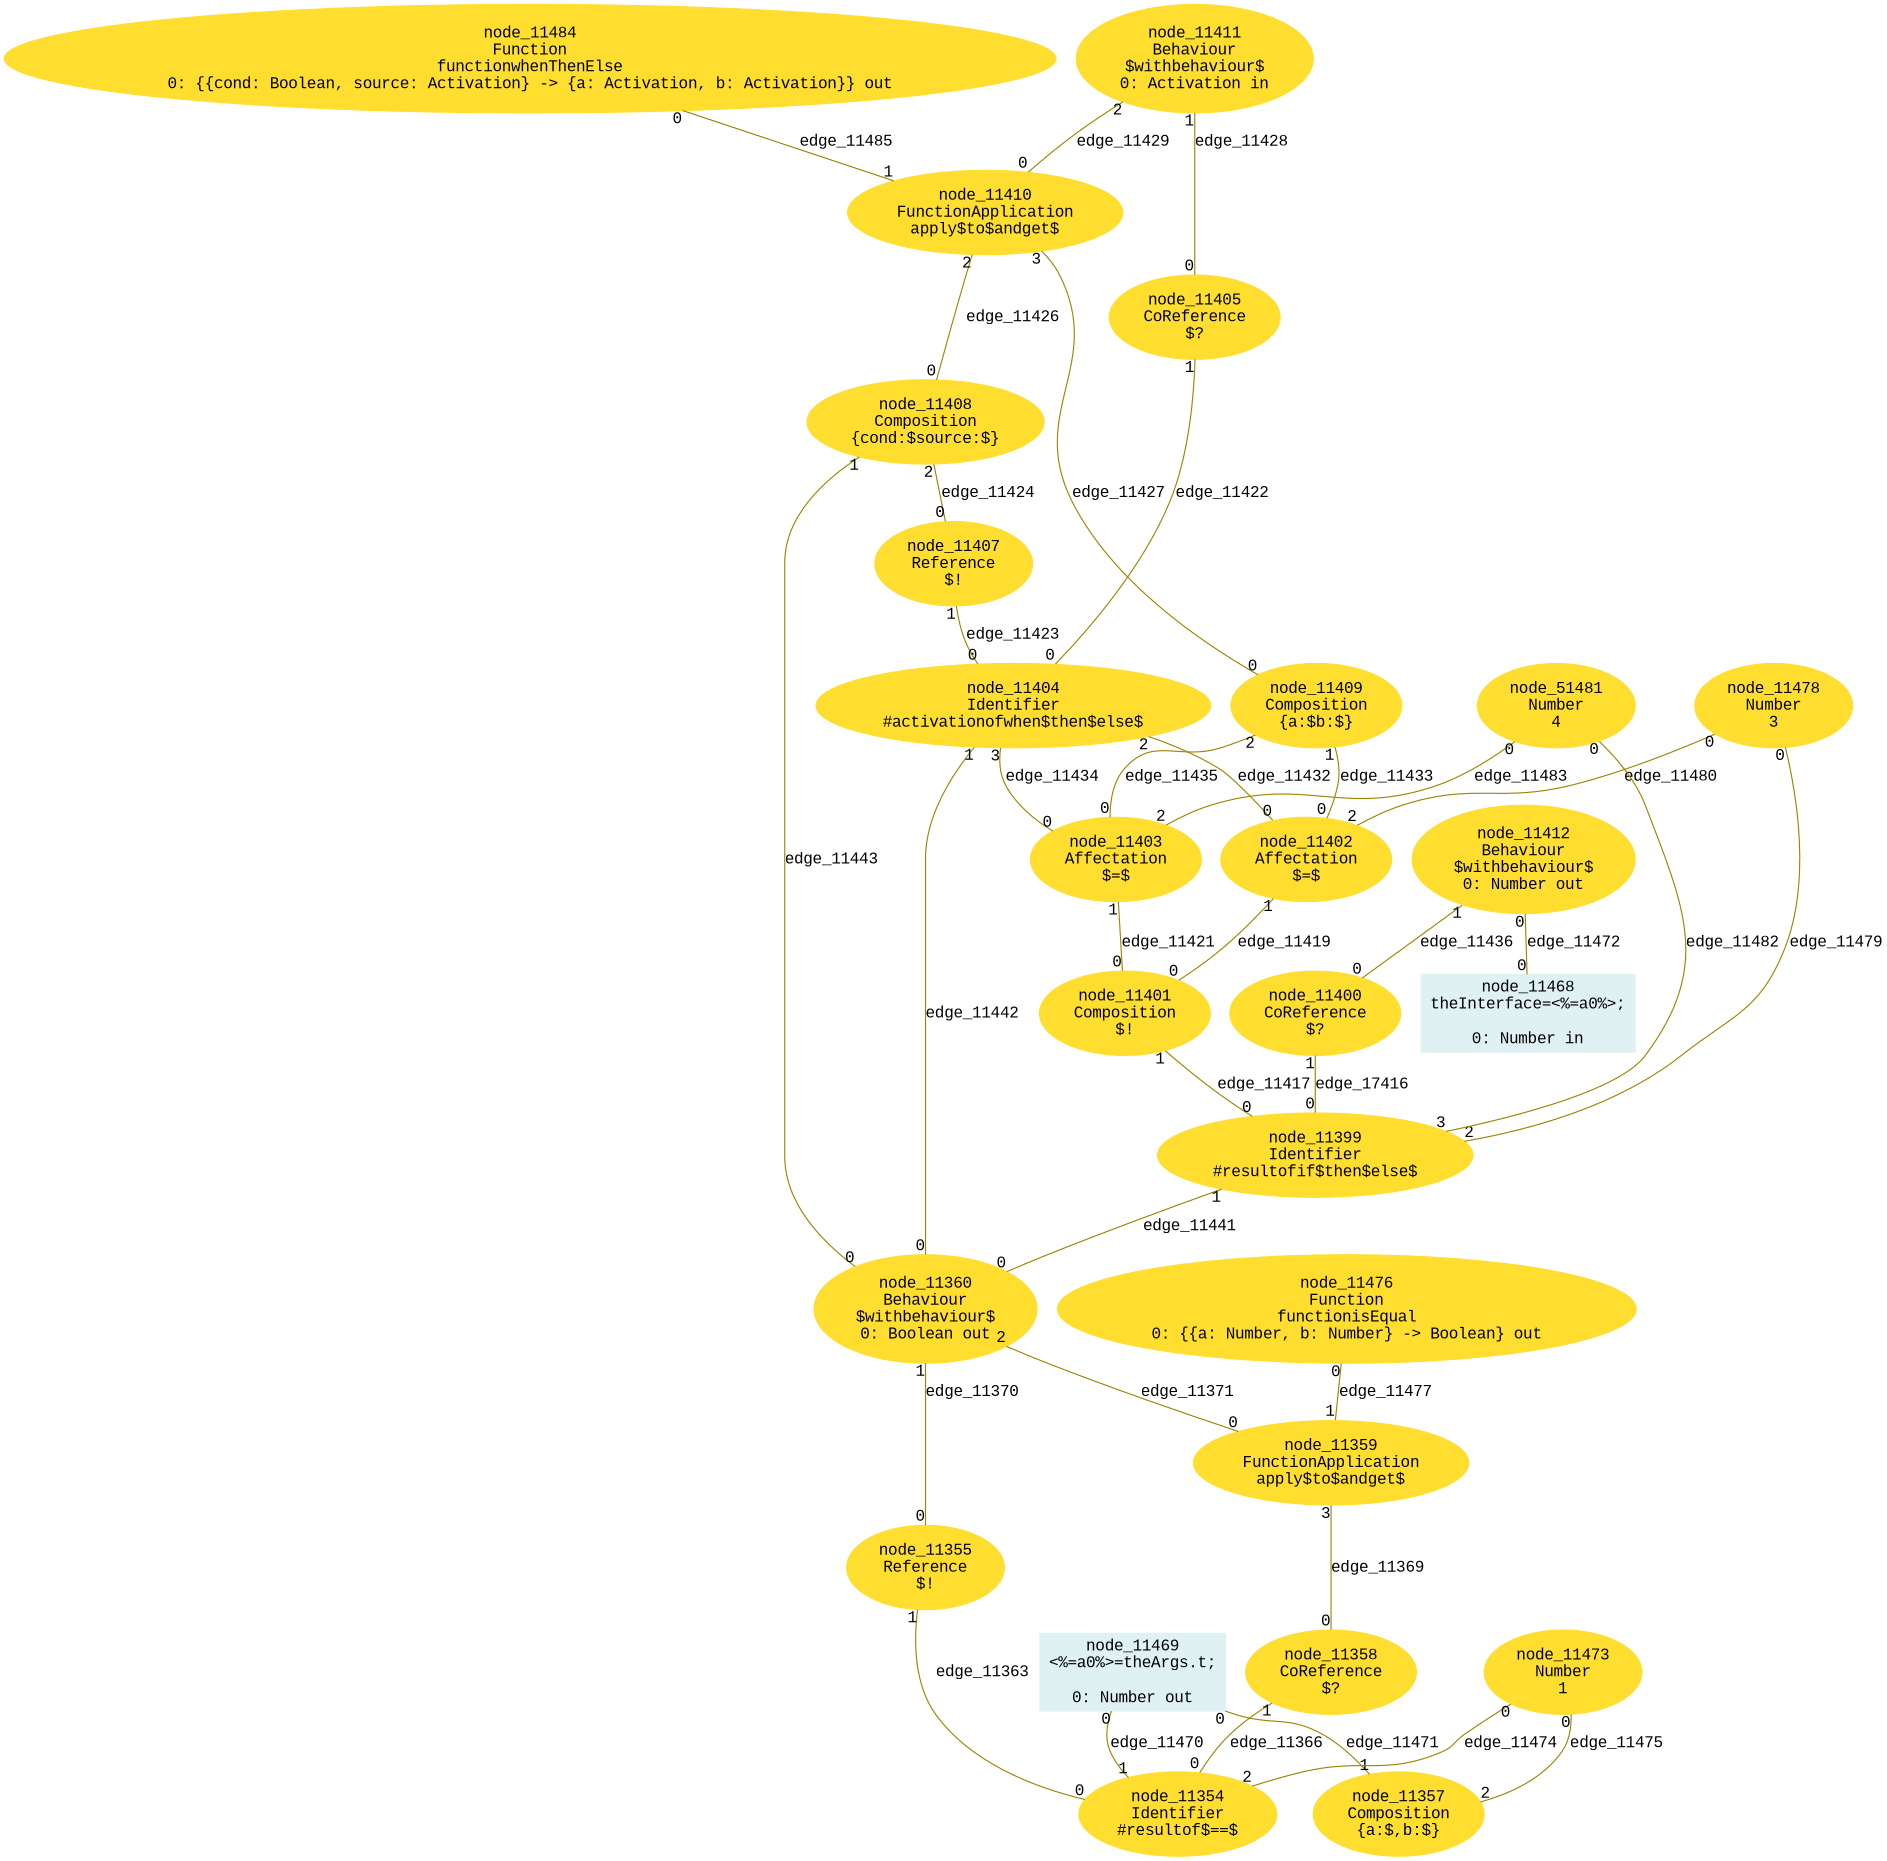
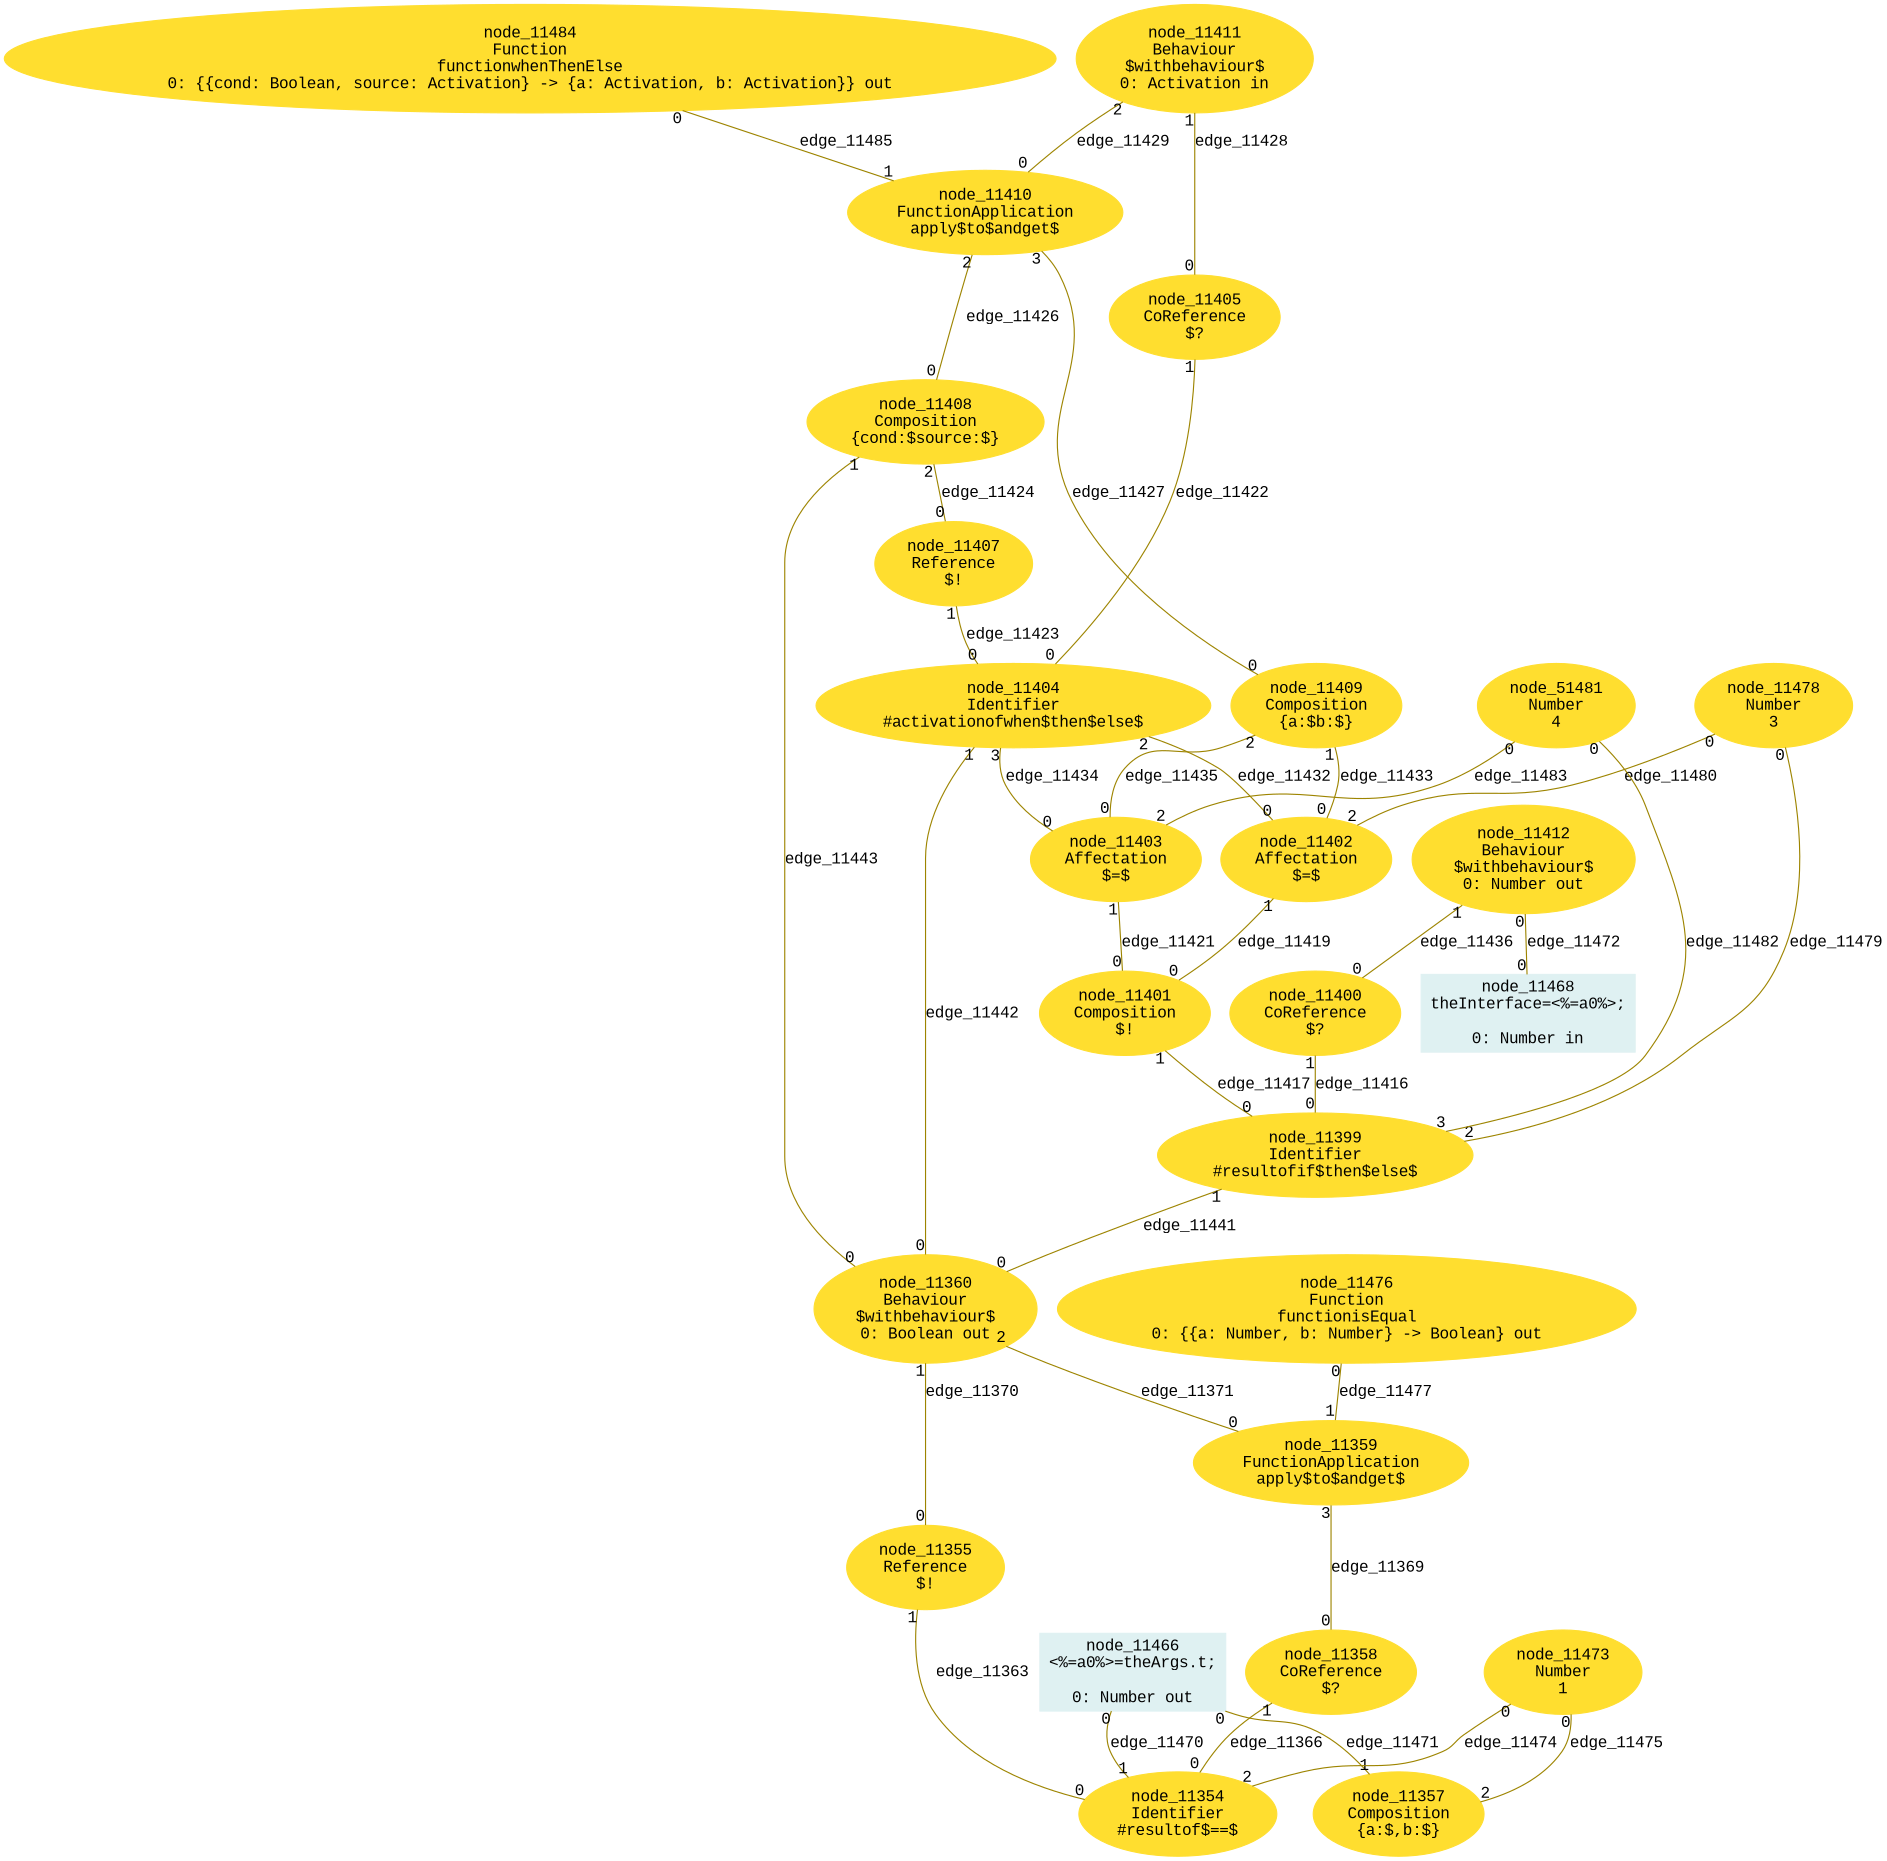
(1362, 1084) -> (1362, 1084)
(1133, 1672) -> (1133, 1672)
